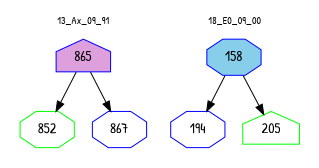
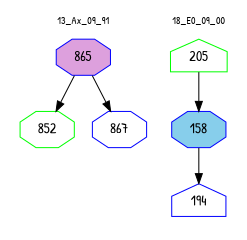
(83, 57) -> (83, 57)
(251, 91) -> (199, 87)
(198, 130) -> (199, 202)
